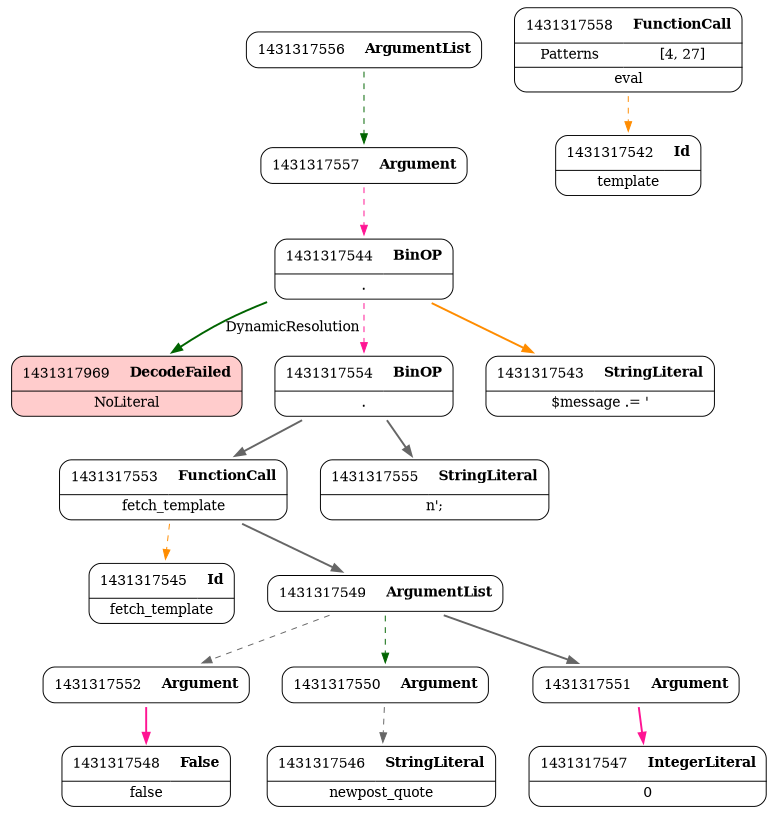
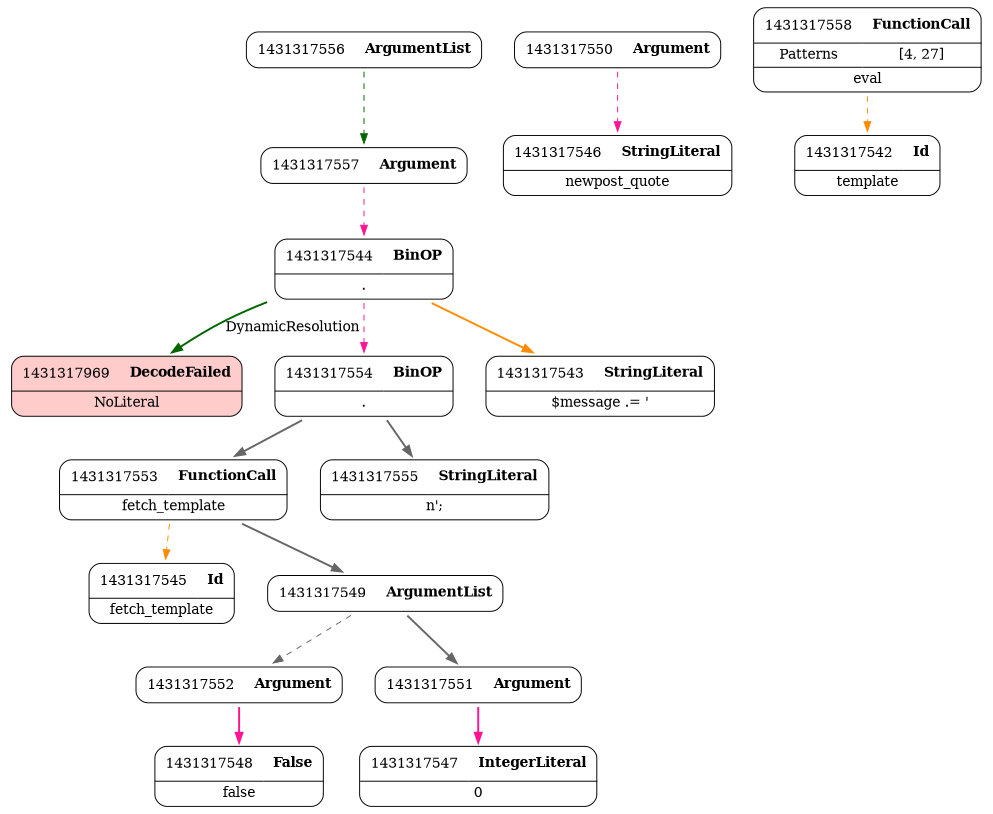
(385, 634) -> none
(384, 720) -> (618, 97)
